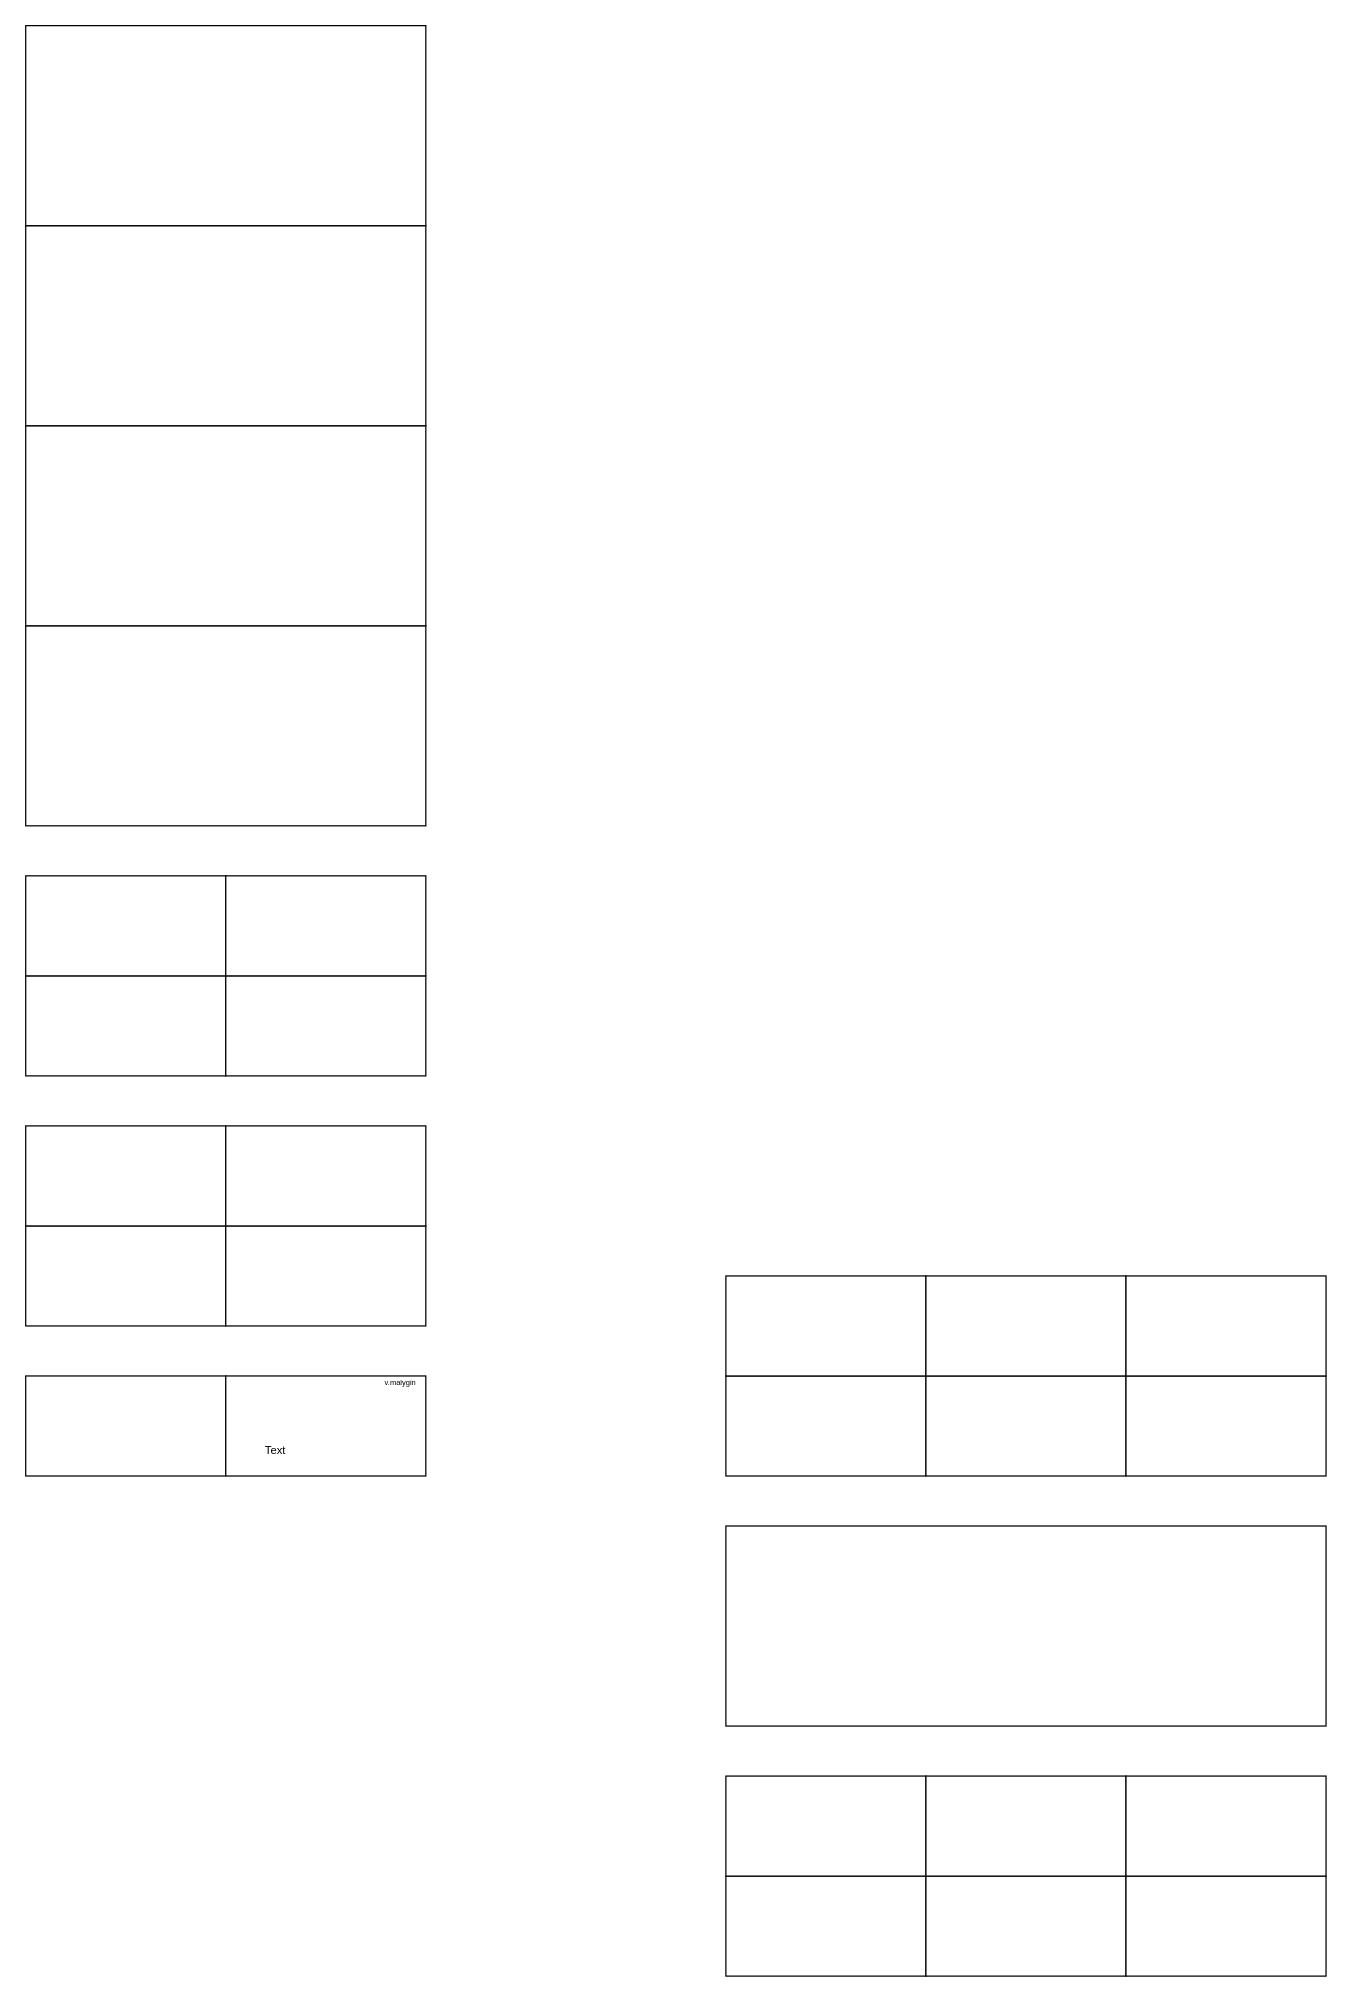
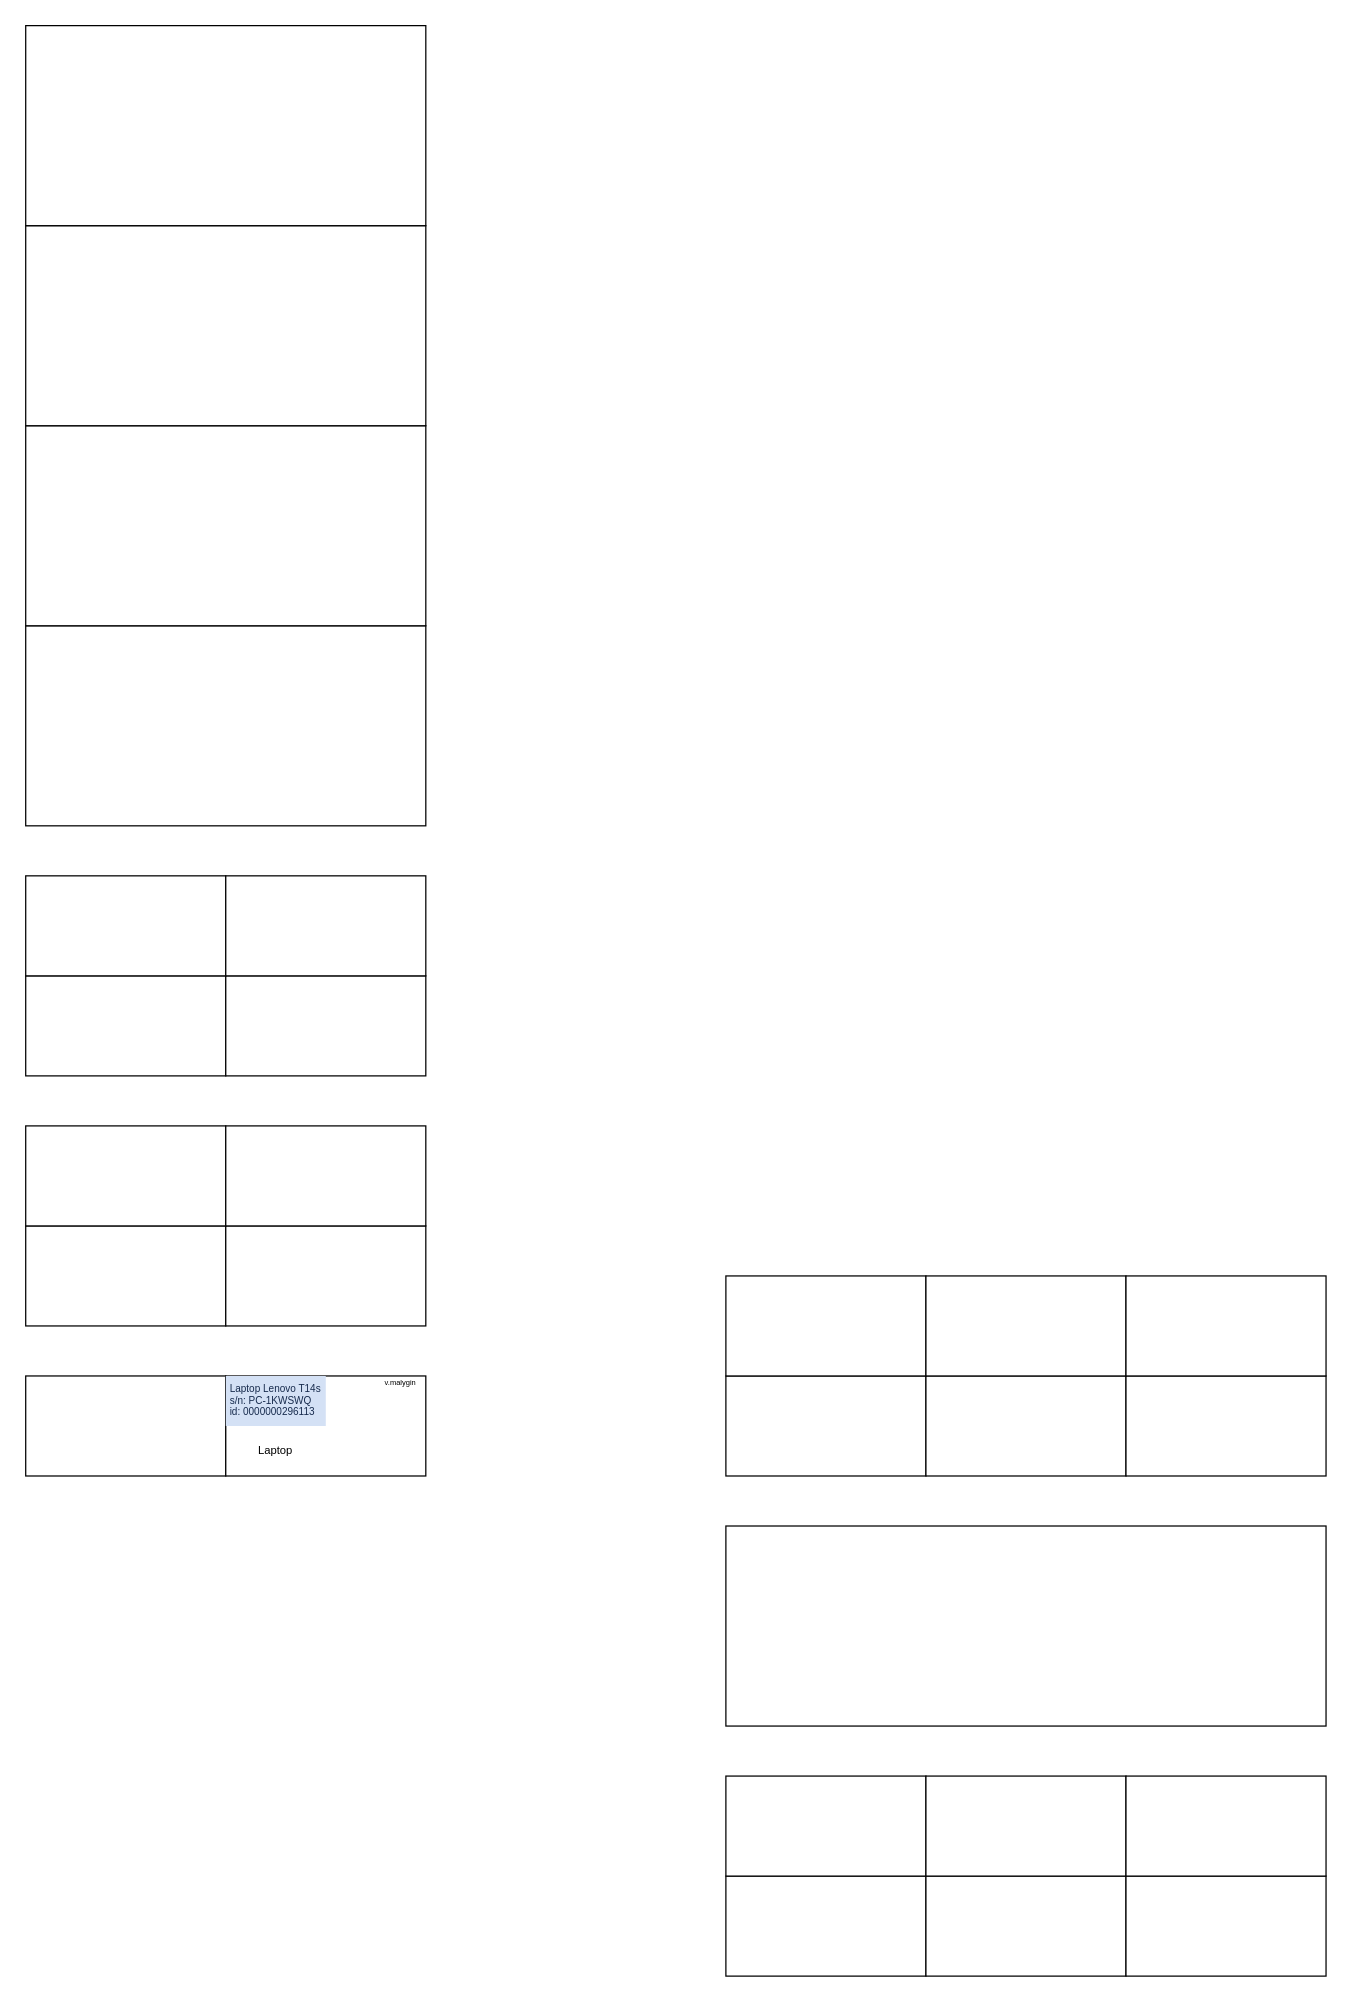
none -> (276, 1401)
(276, 1451) -> (276, 1451)
